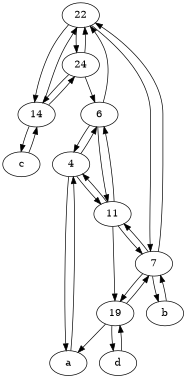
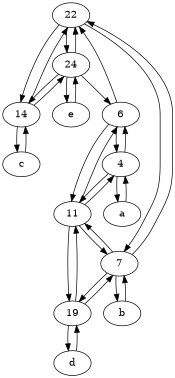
none -> (71, 115)
(94, 336) -> (77, 267)
